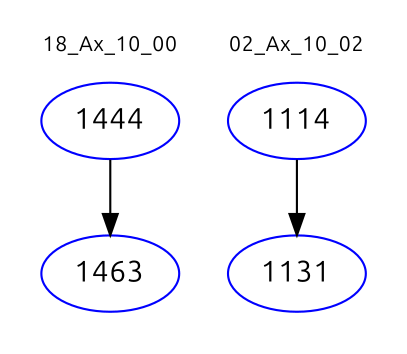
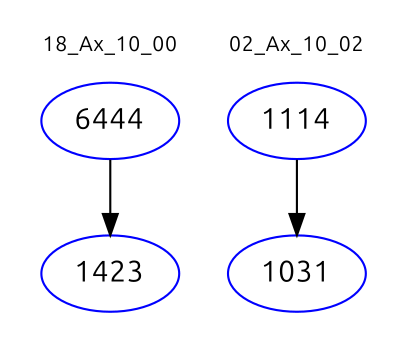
(110, 121) -> (110, 121)
(110, 274) -> (110, 274)
(297, 274) -> (297, 274)
